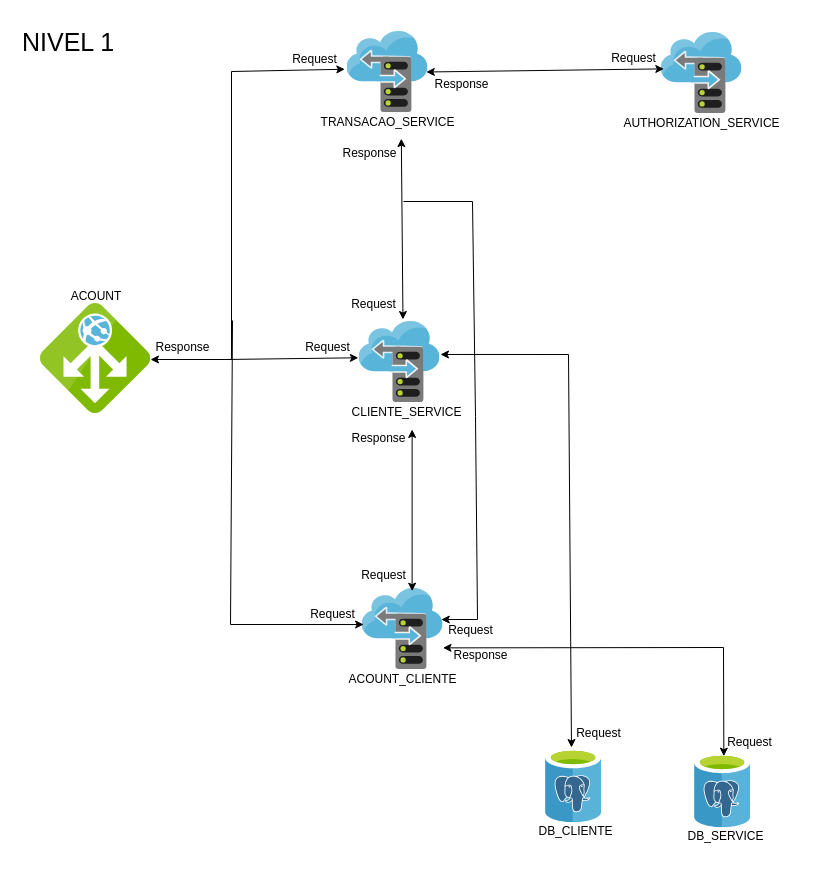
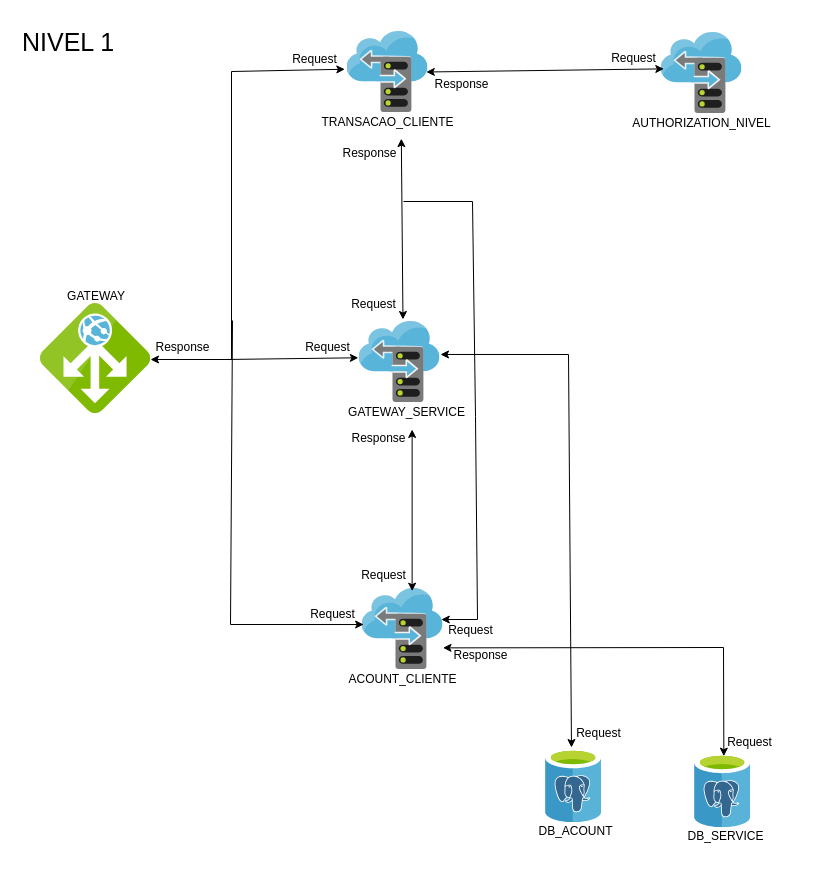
(388, 123) -> (388, 123)
(702, 124) -> (702, 124)
(97, 297) -> (97, 297)
(407, 413) -> (407, 413)
(576, 832) -> (576, 832)
